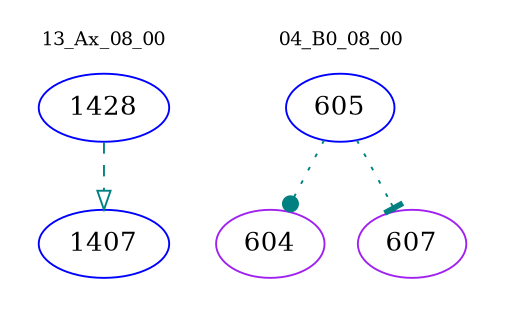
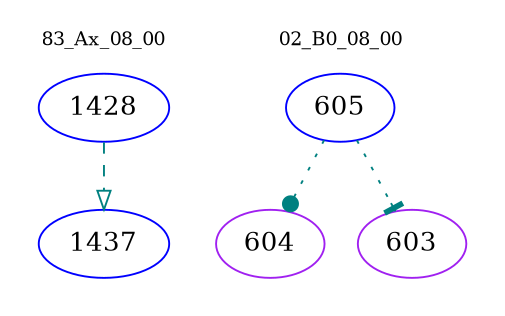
(104, 41) -> (104, 41)
(341, 41) -> (341, 41)
(104, 244) -> (104, 244)
(412, 244) -> (412, 244)
